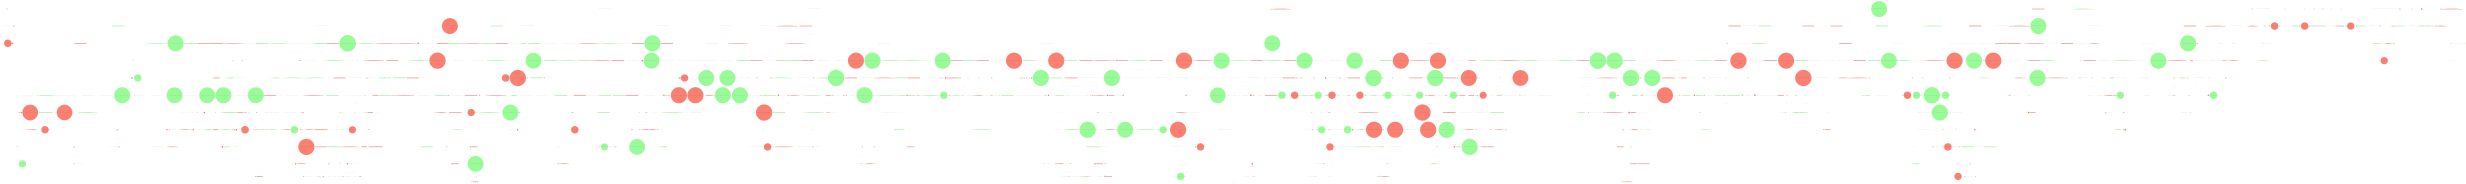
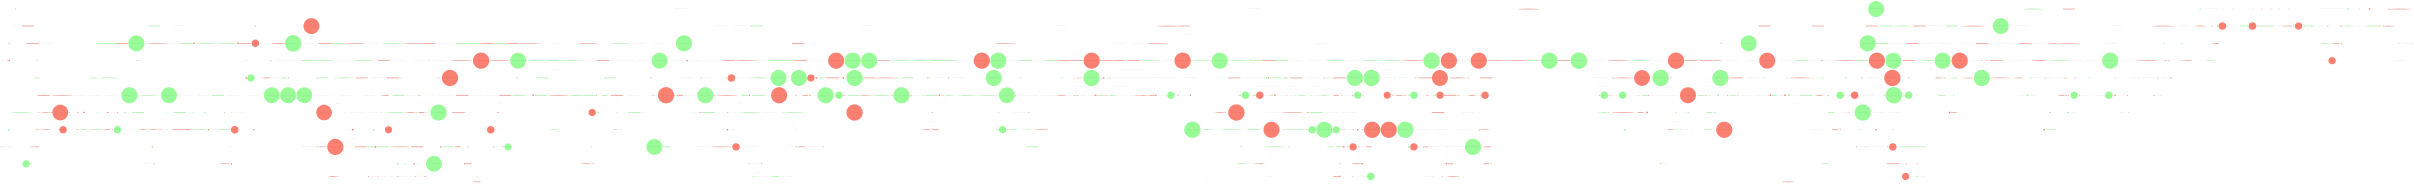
(2269, 43) -> (2216, 43)
(1470, 130) -> none
